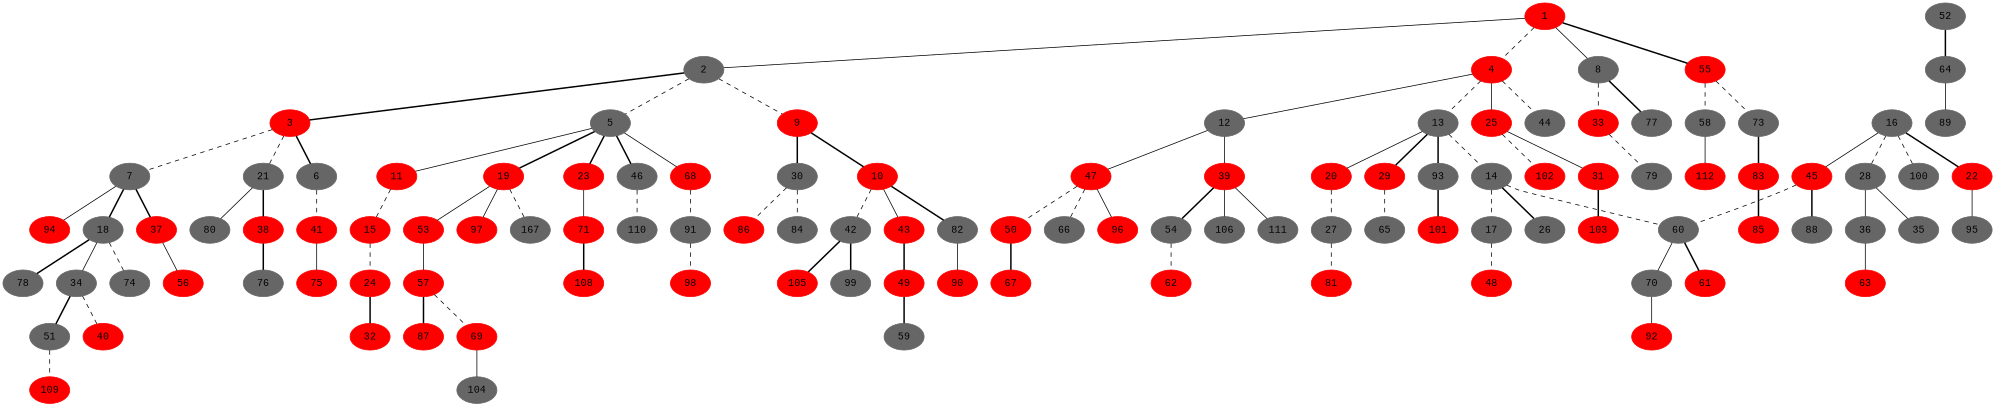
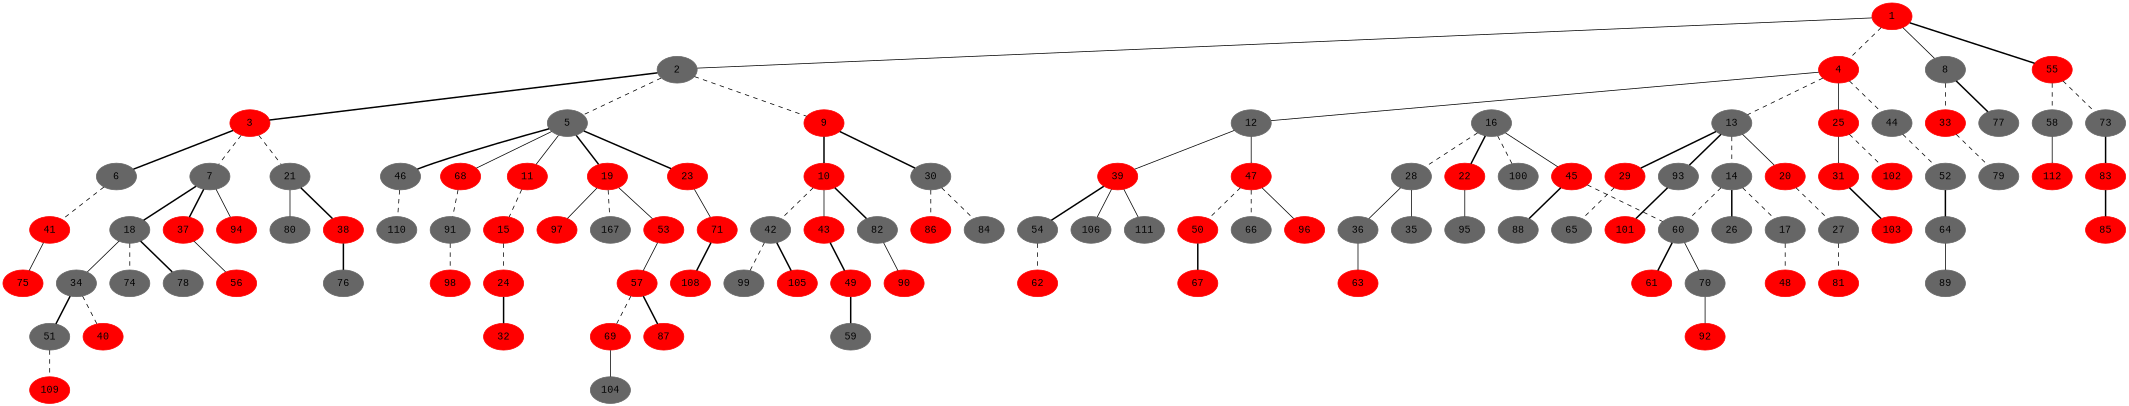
none -> (1919, 150)
(851, 257) -> (757, 257)
